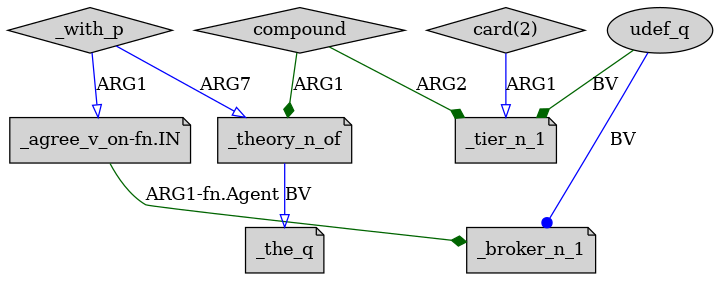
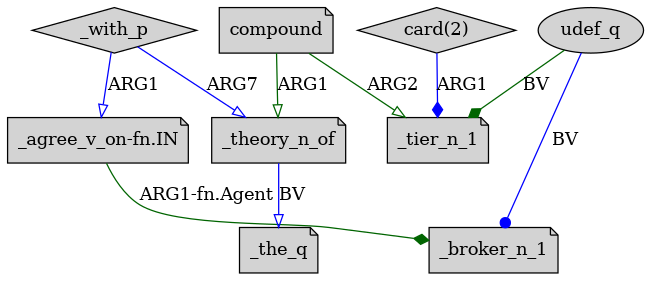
(300, 30) -> (276, 30)
(293, 77) -> (277, 79)
(390, 79) -> (352, 82)
(506, 79) -> (437, 78)
